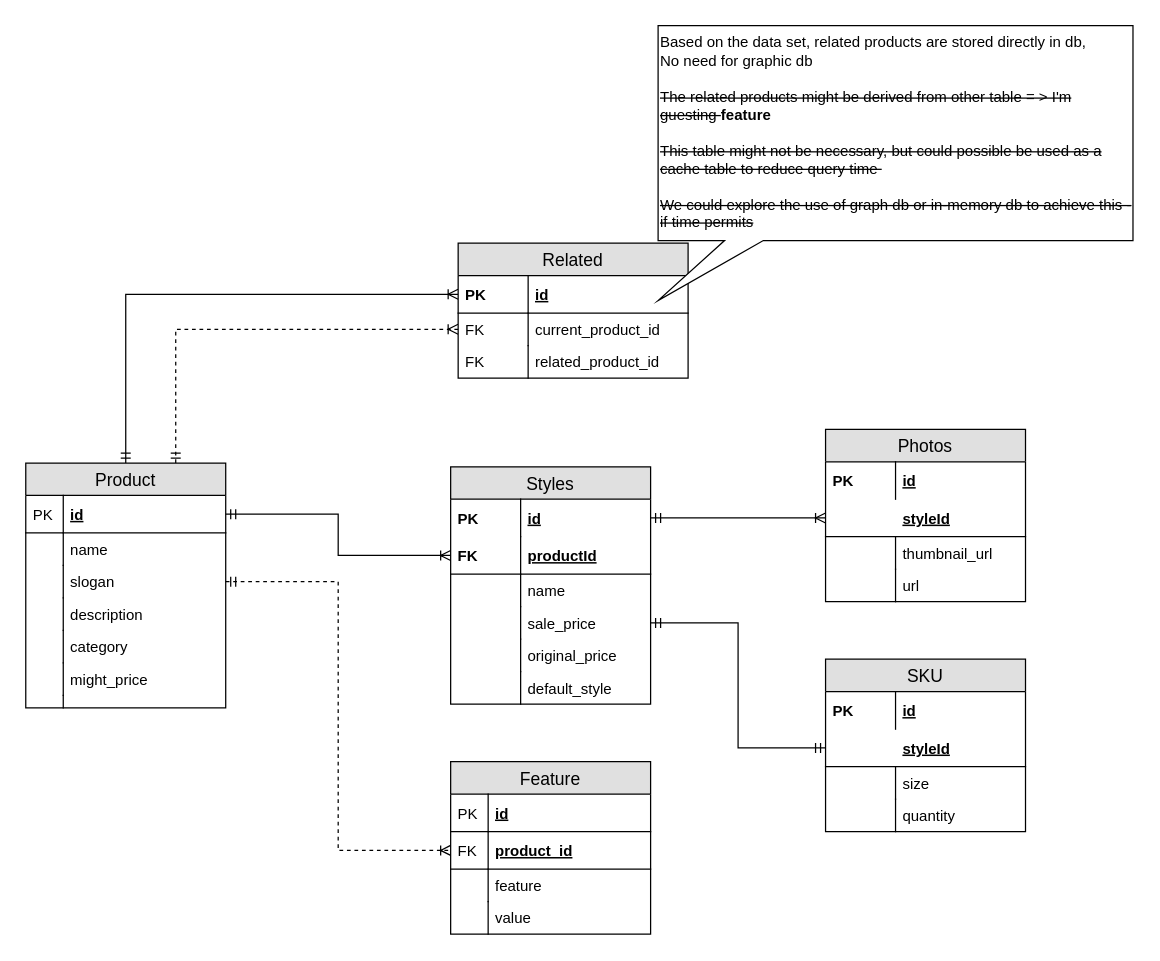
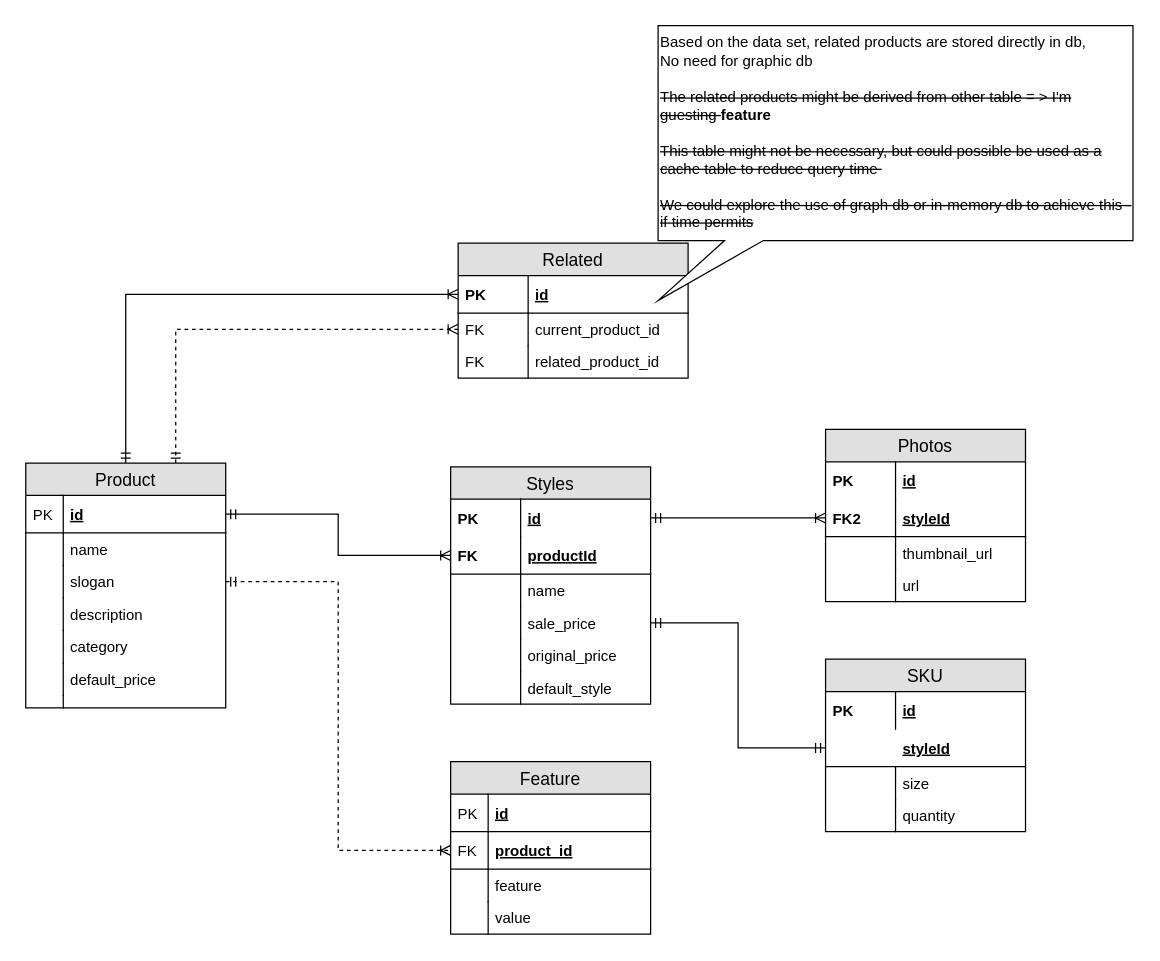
none -> (861, 518)
(112, 680) -> (121, 680)
